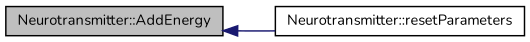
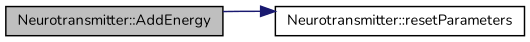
(257, 31) -> (242, 11)
